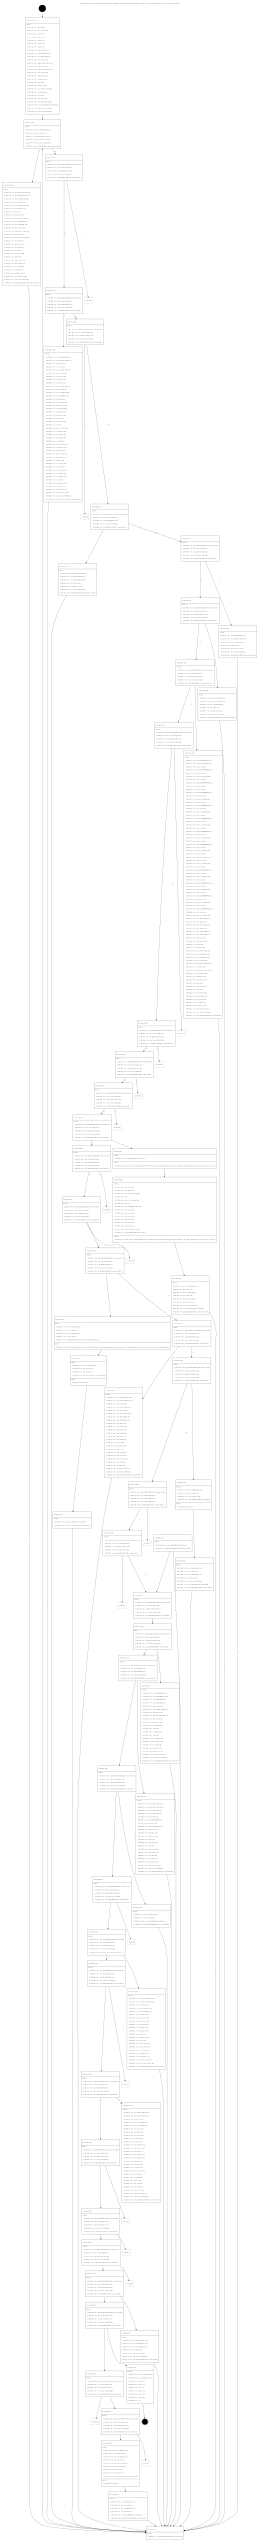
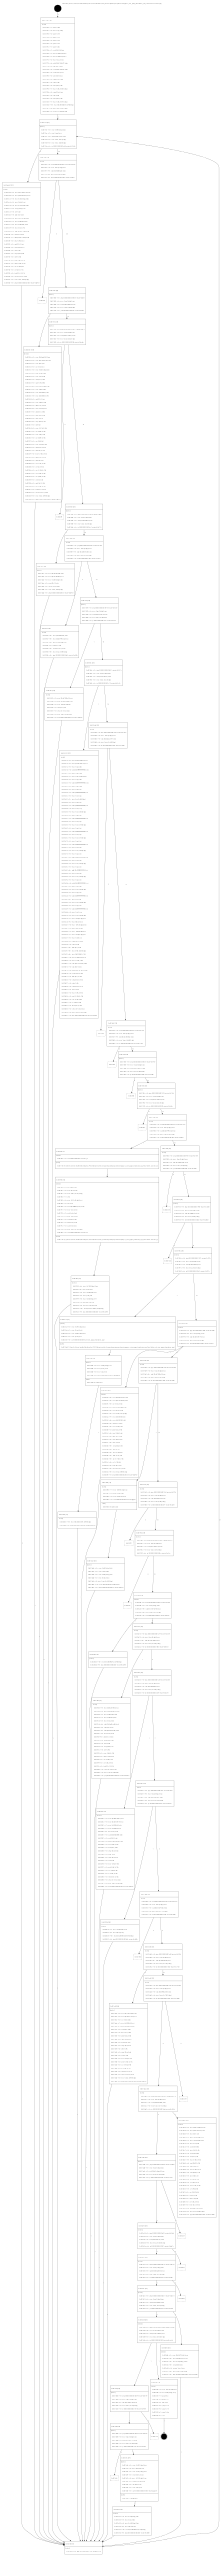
(164, 1571) -> (124, 1634)
